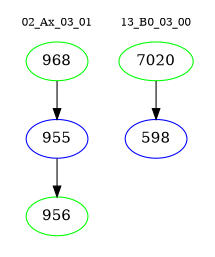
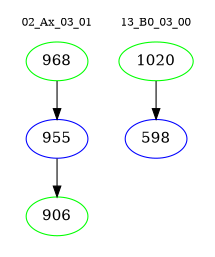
(156, 61) -> (156, 61)
(57, 216) -> (57, 216)
